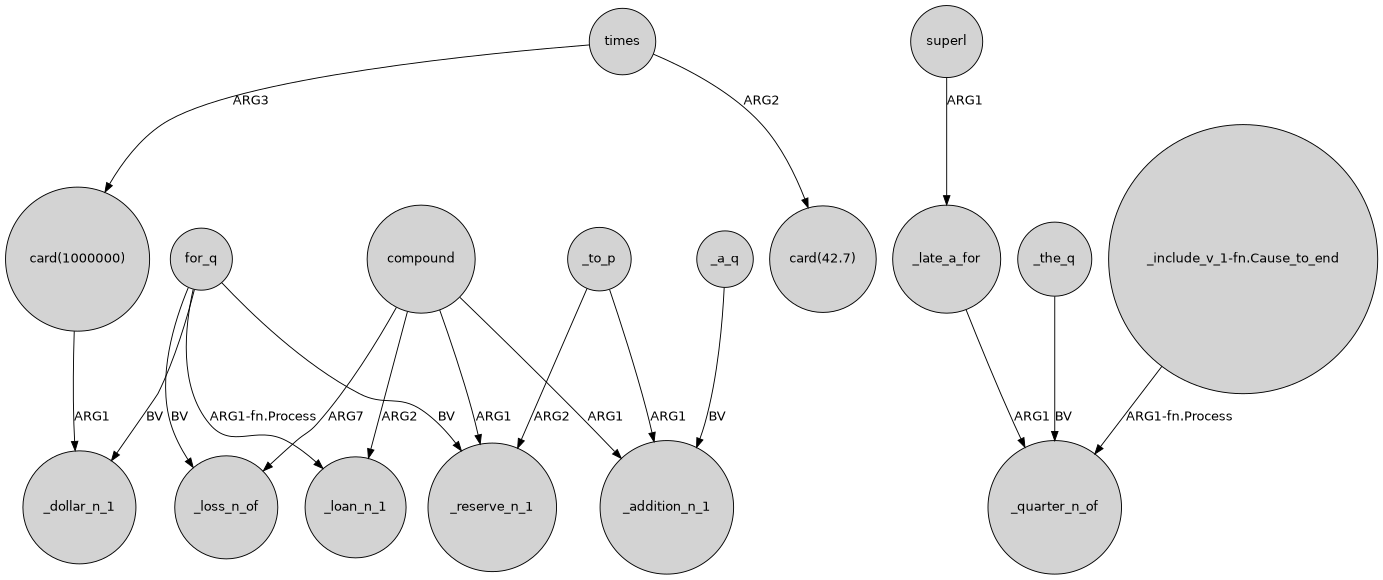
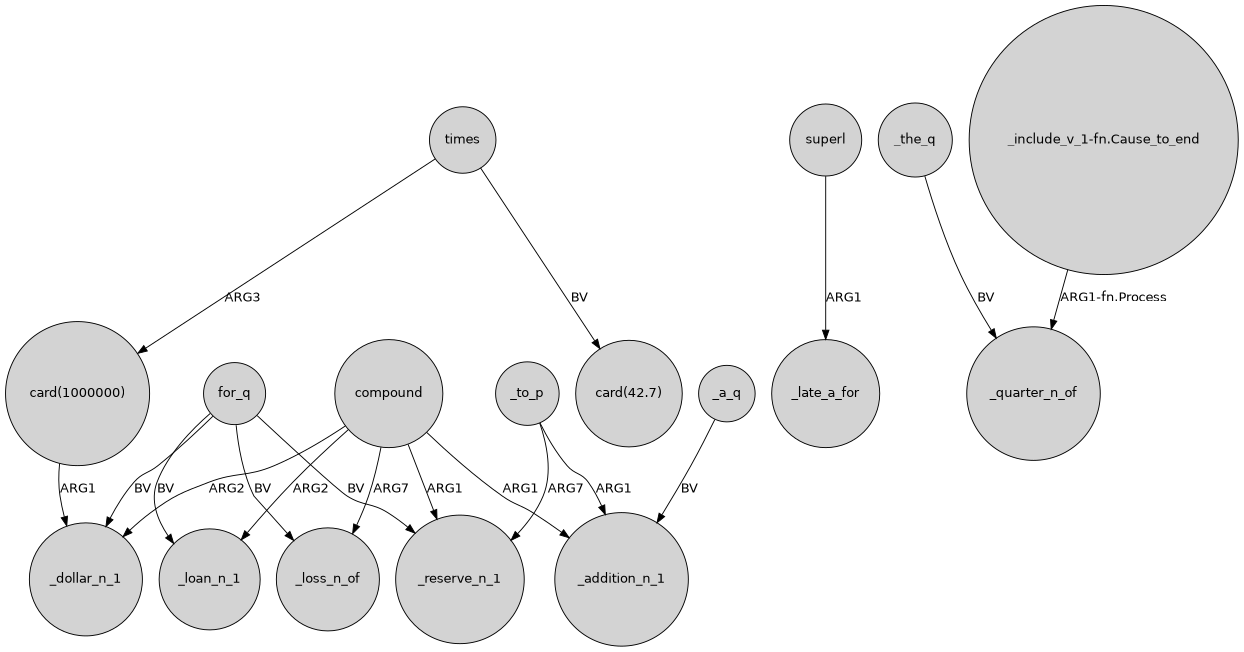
(762, 101) -> (580, 298)
(993, 375) -> none
(263, 417) -> (166, 489)
(552, 417) -> (566, 489)
none -> (236, 475)
